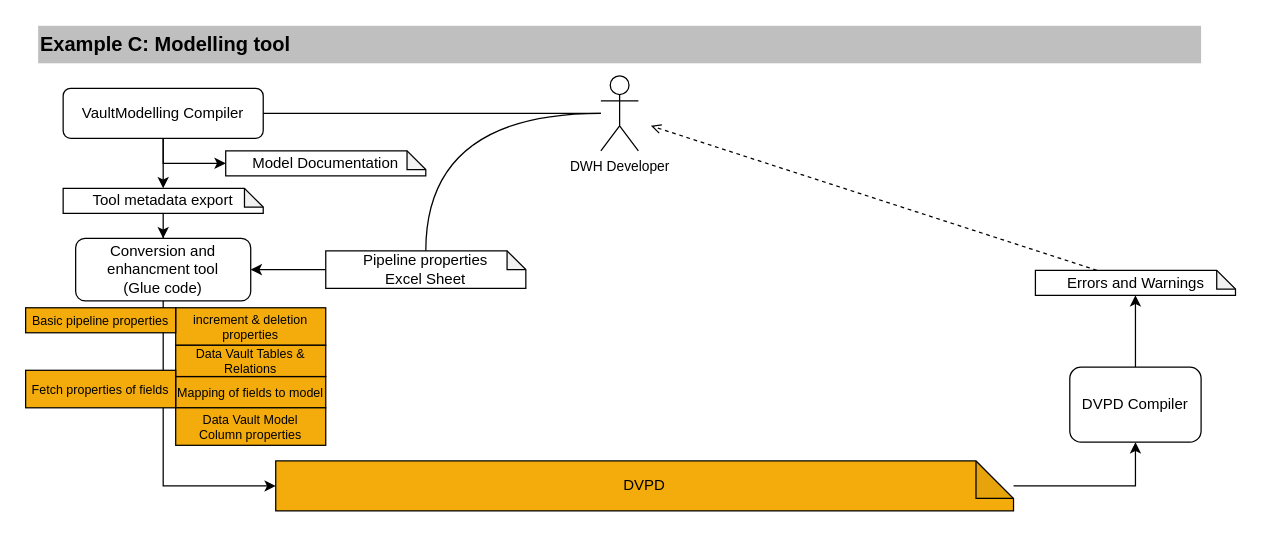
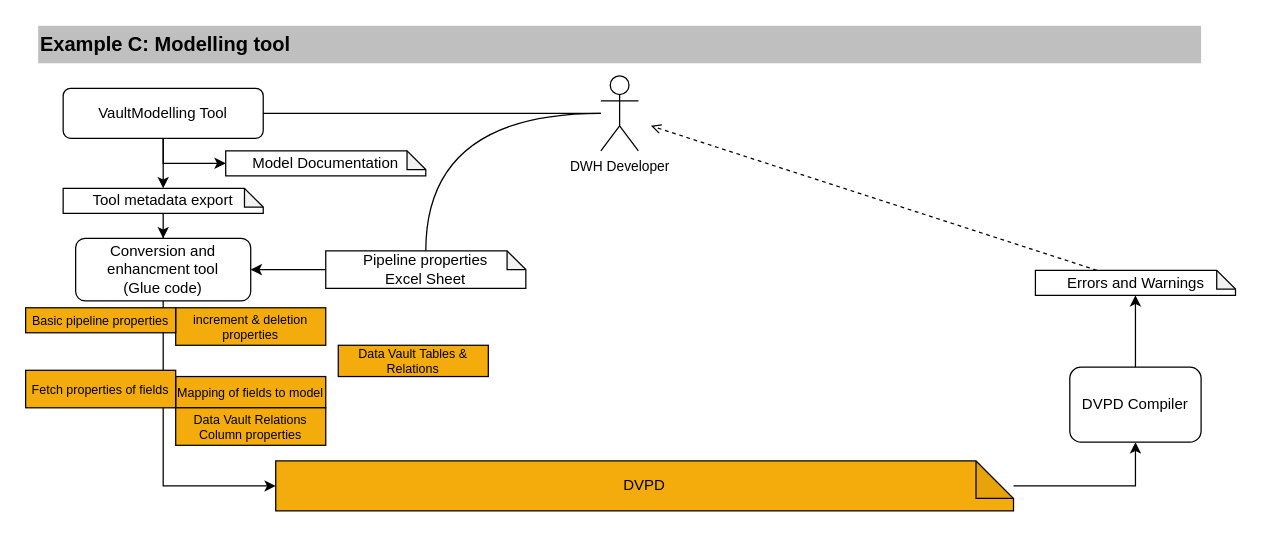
(163, 113) -> (163, 113)
(251, 361) -> (413, 361)
(251, 427) -> (251, 427)
